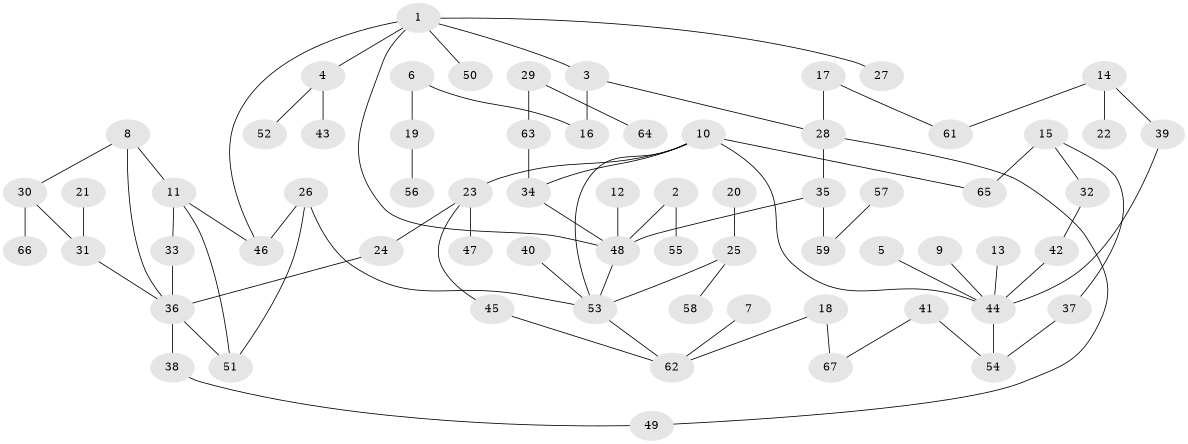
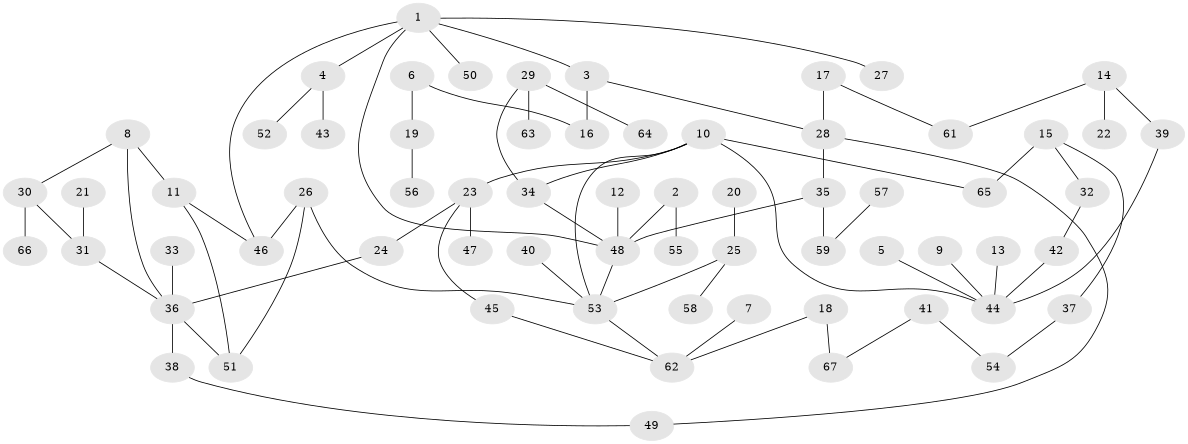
(529, 164) -> (497, 134)
(173, 222) -> none
(994, 339) -> none
